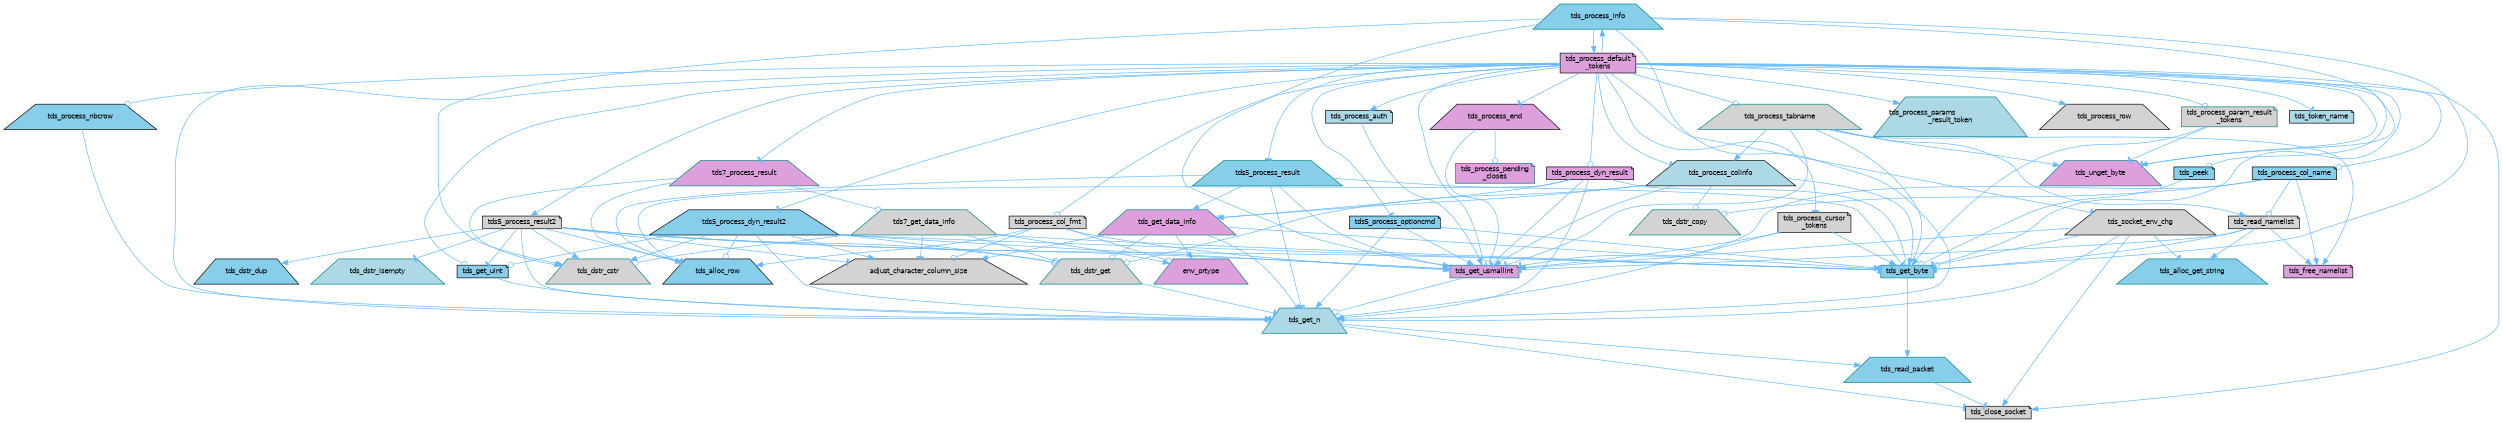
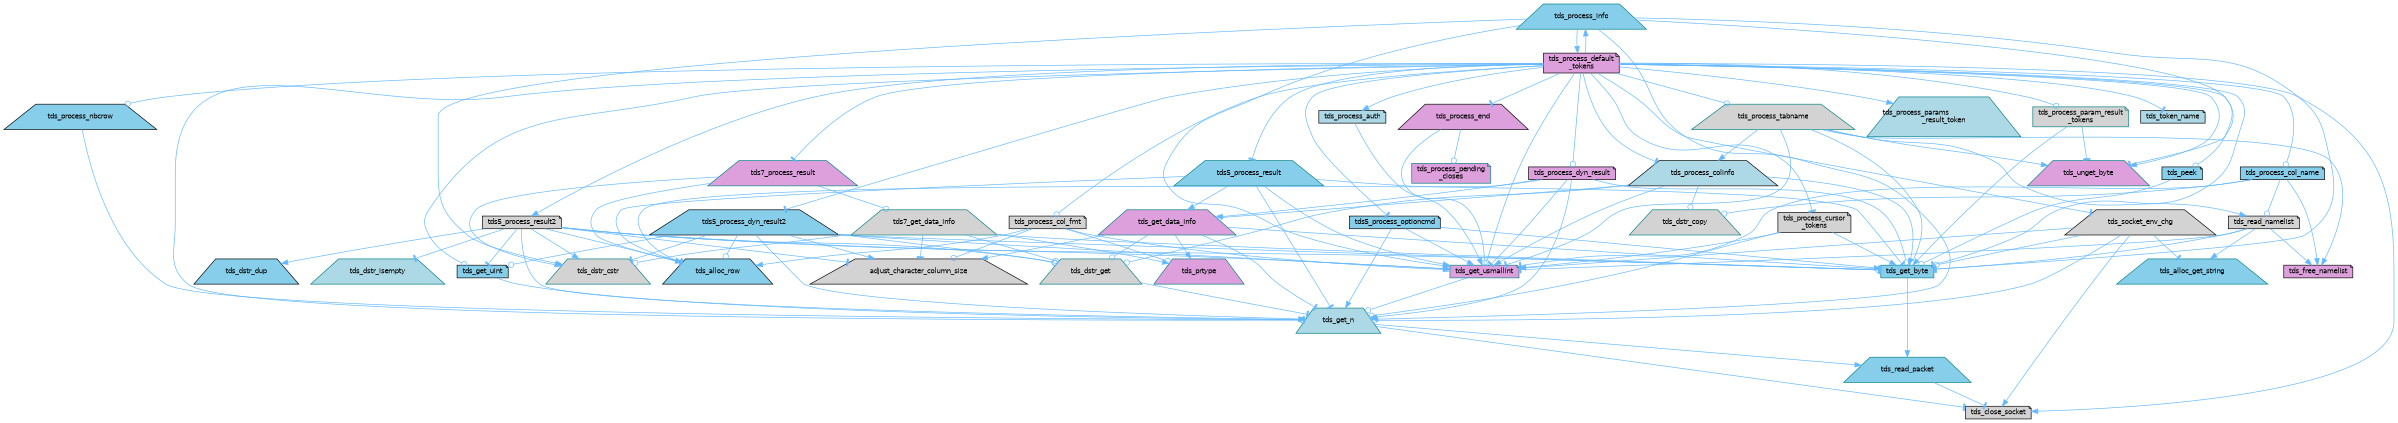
(2105, 117) -> none
(672, 247) -> (670, 247)
(1201, 272) -> (1199, 272)
